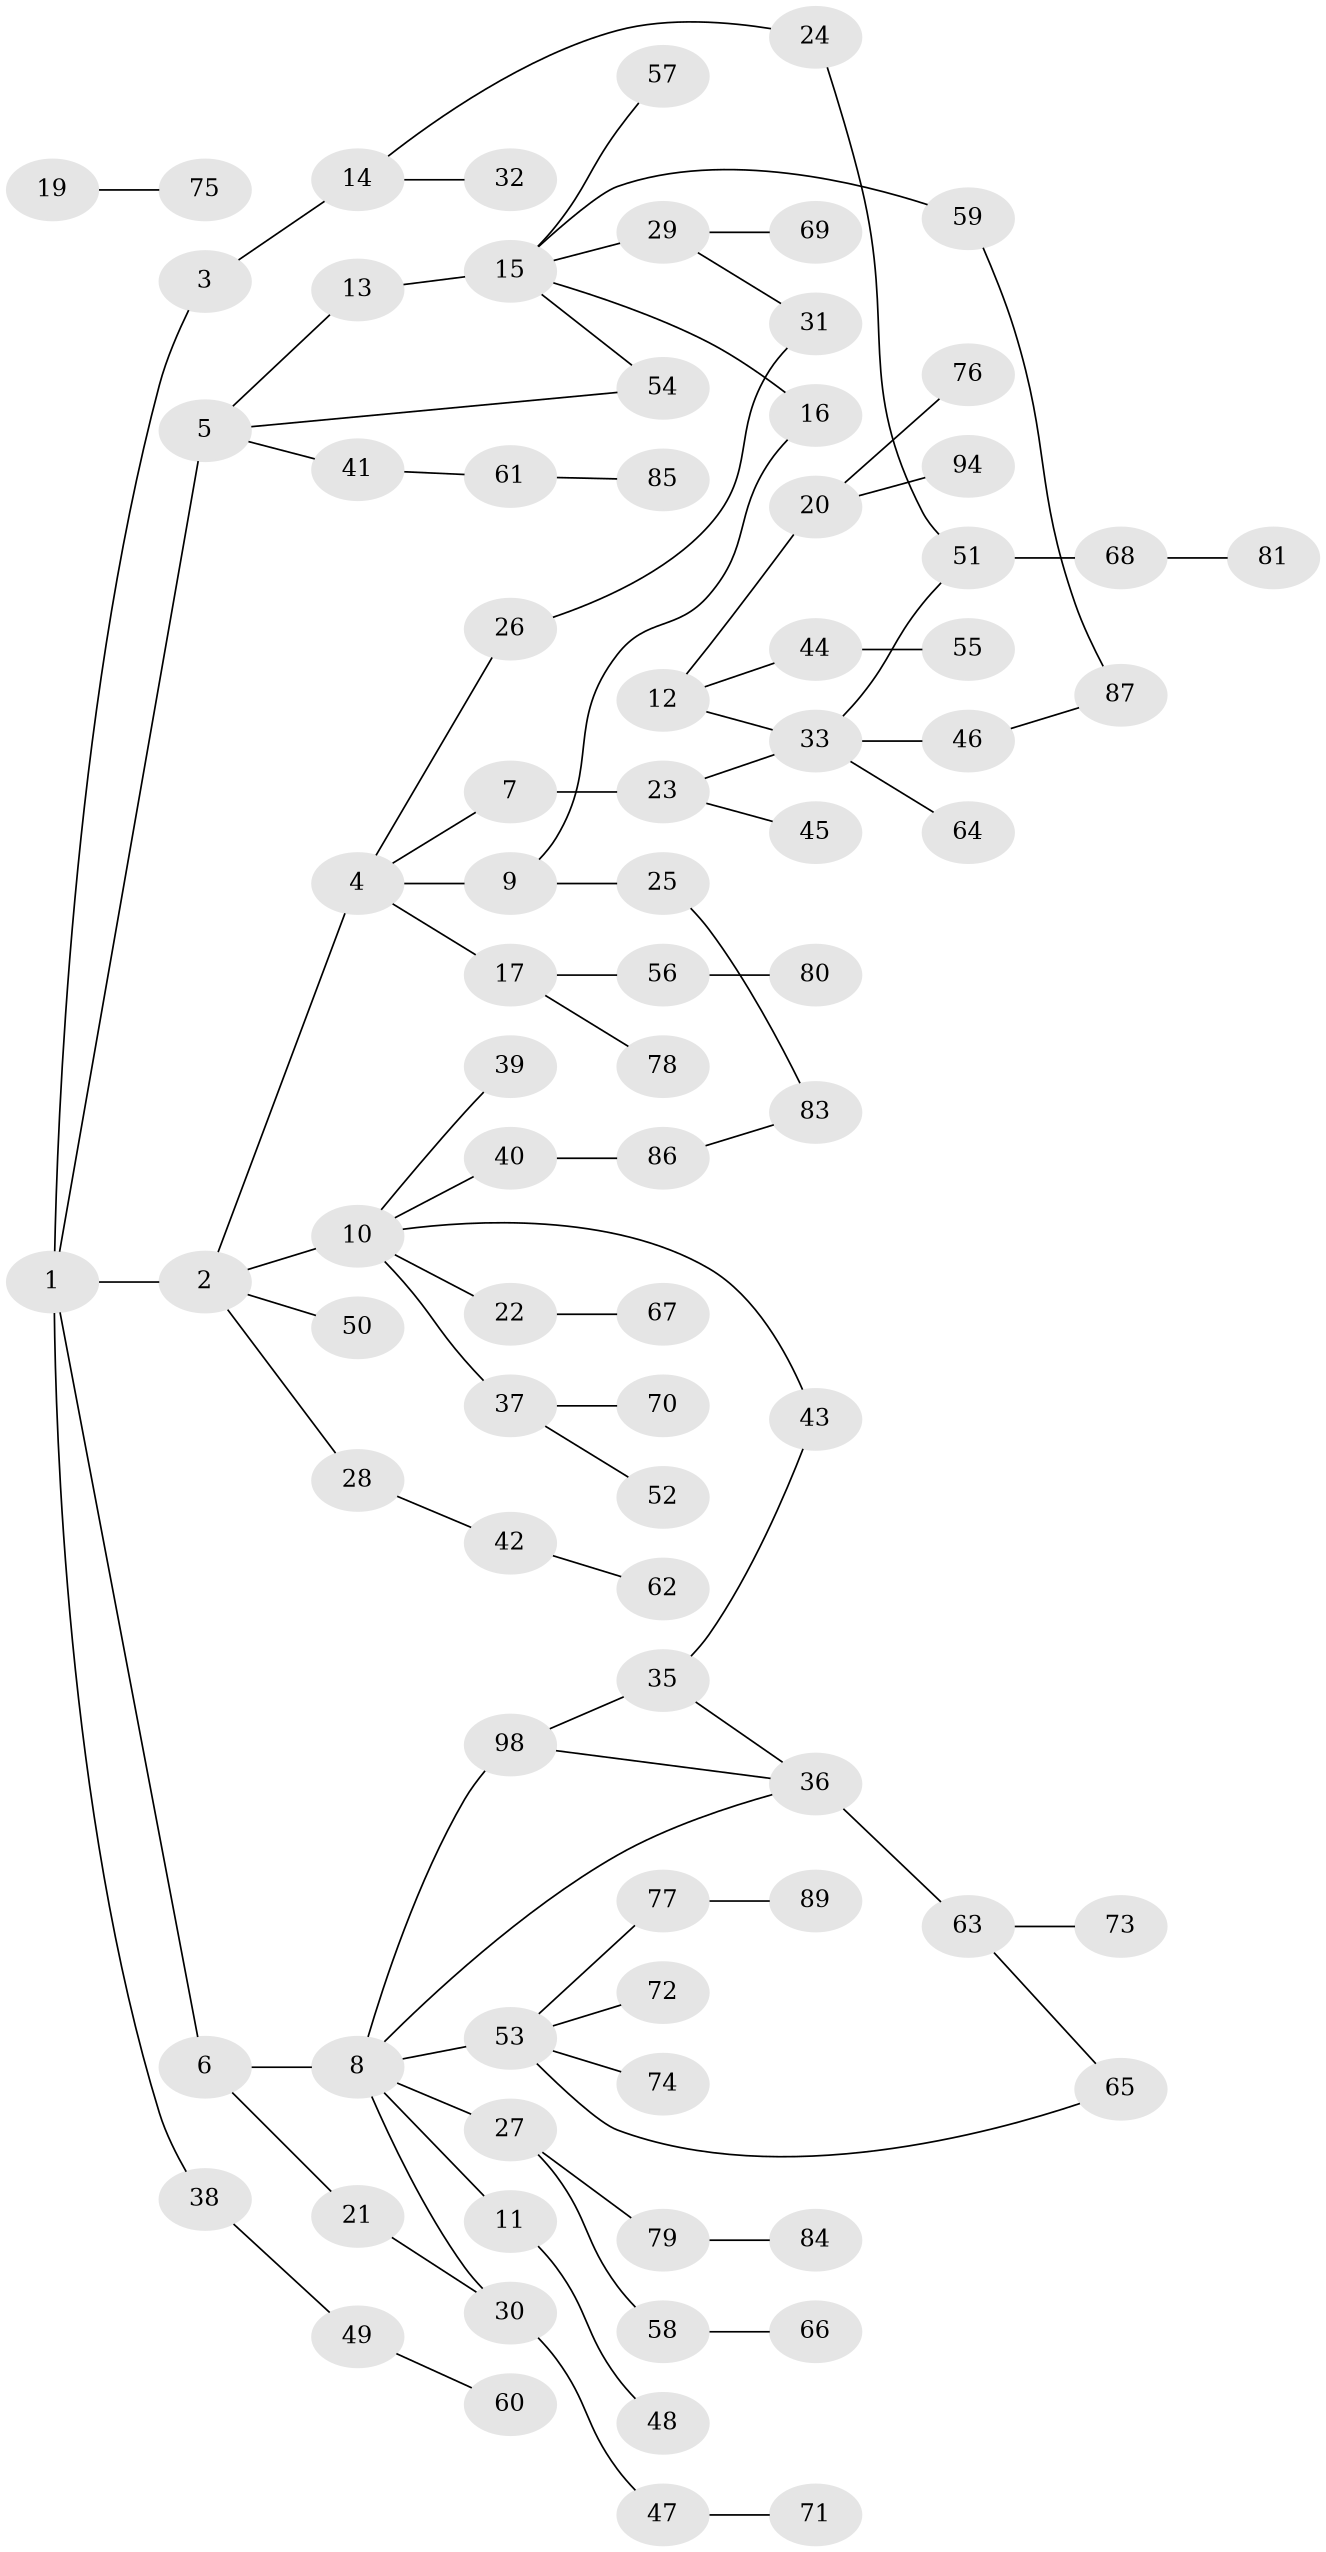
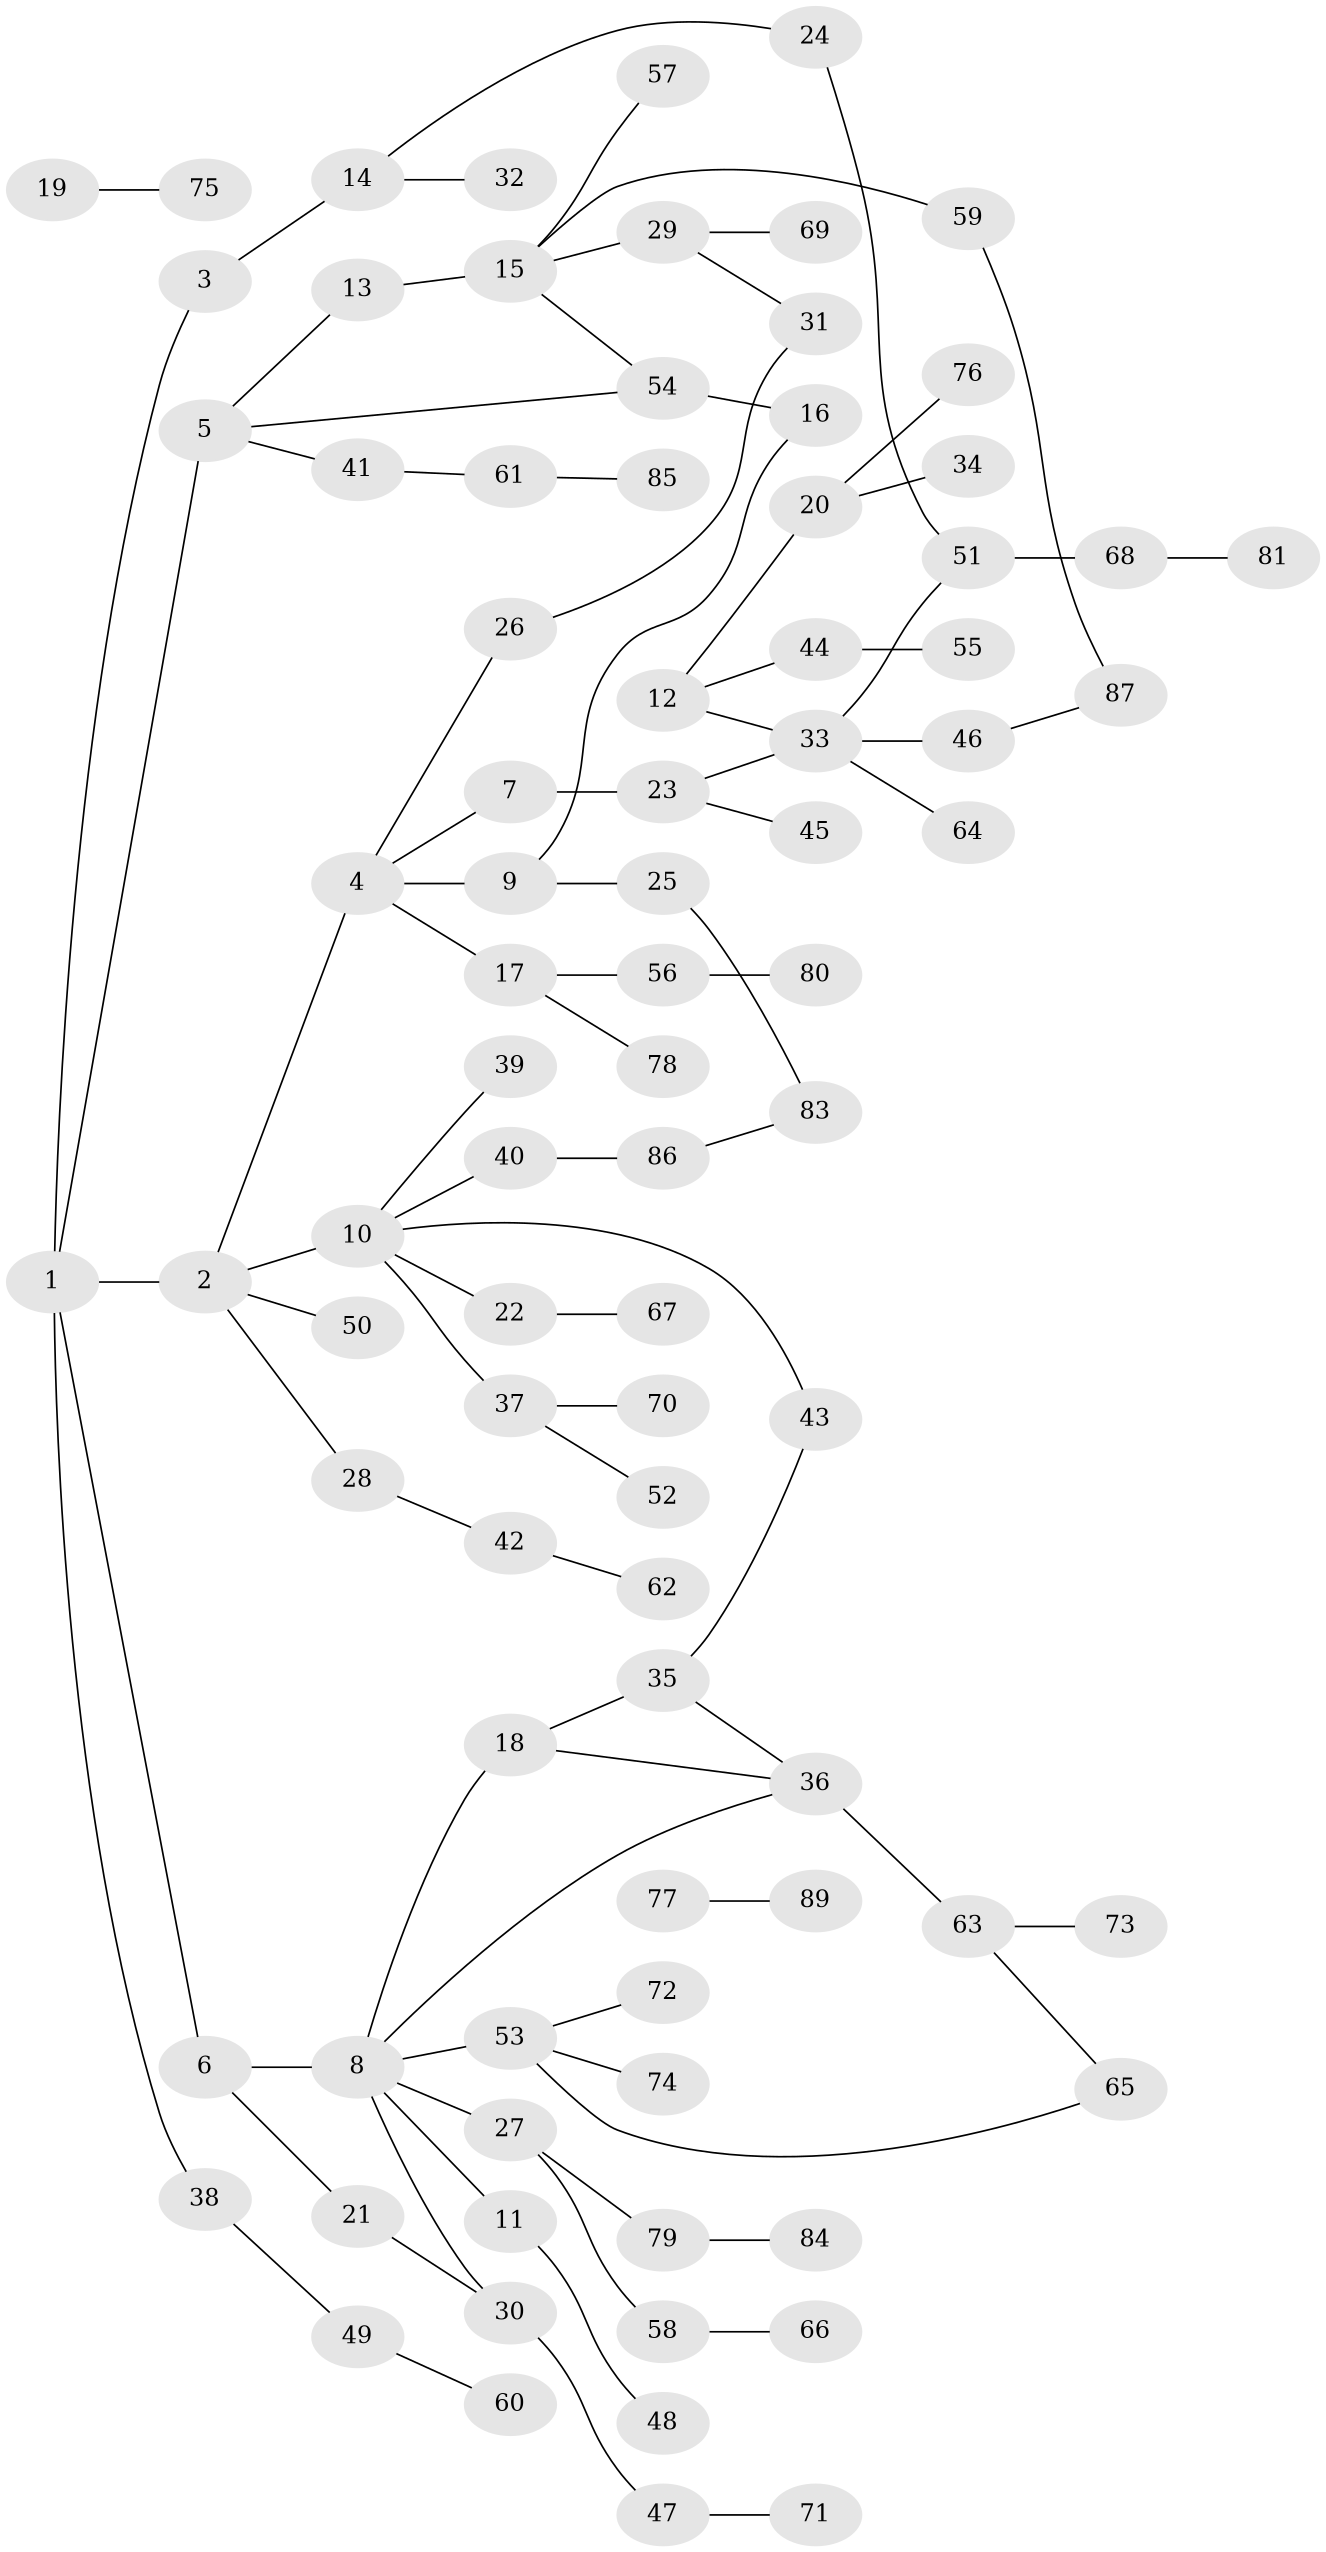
(675, 327) -> (739, 402)
(968, 466) -> (968, 466)
(510, 1745) -> (510, 1745)
(587, 1970) -> none
